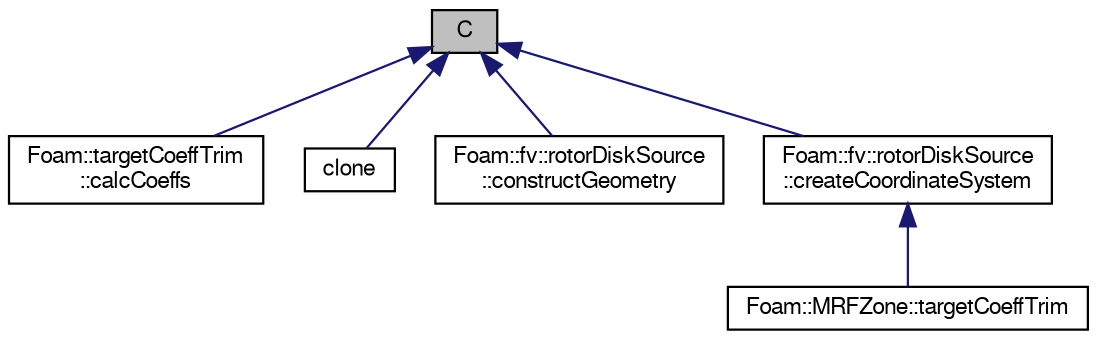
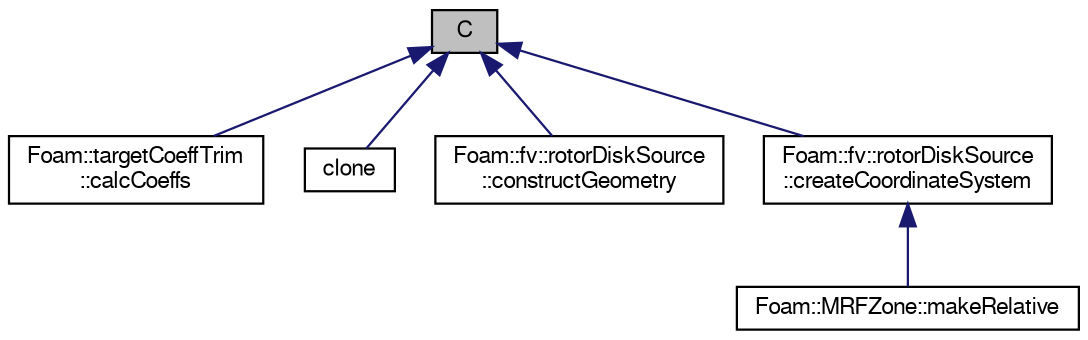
(908, 308) -> (908, 308)
